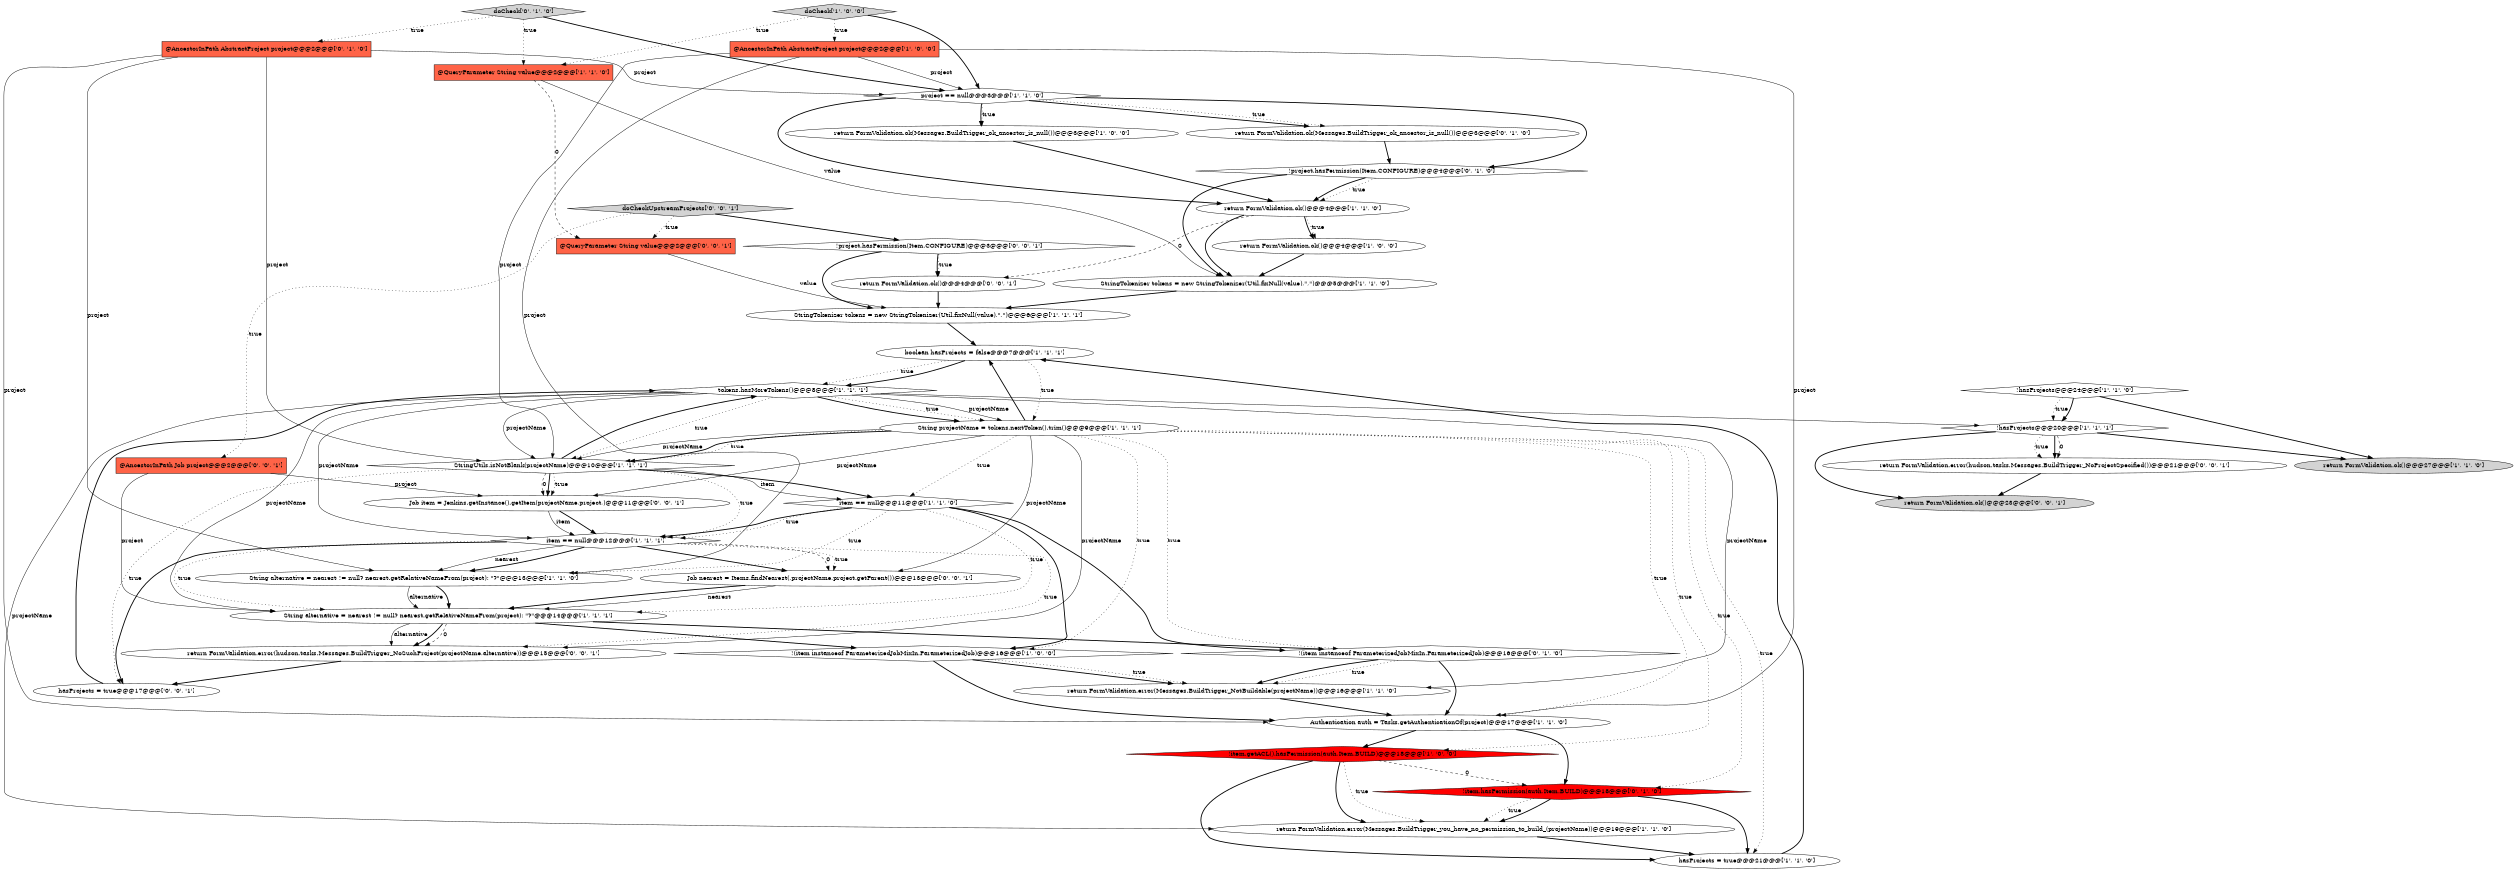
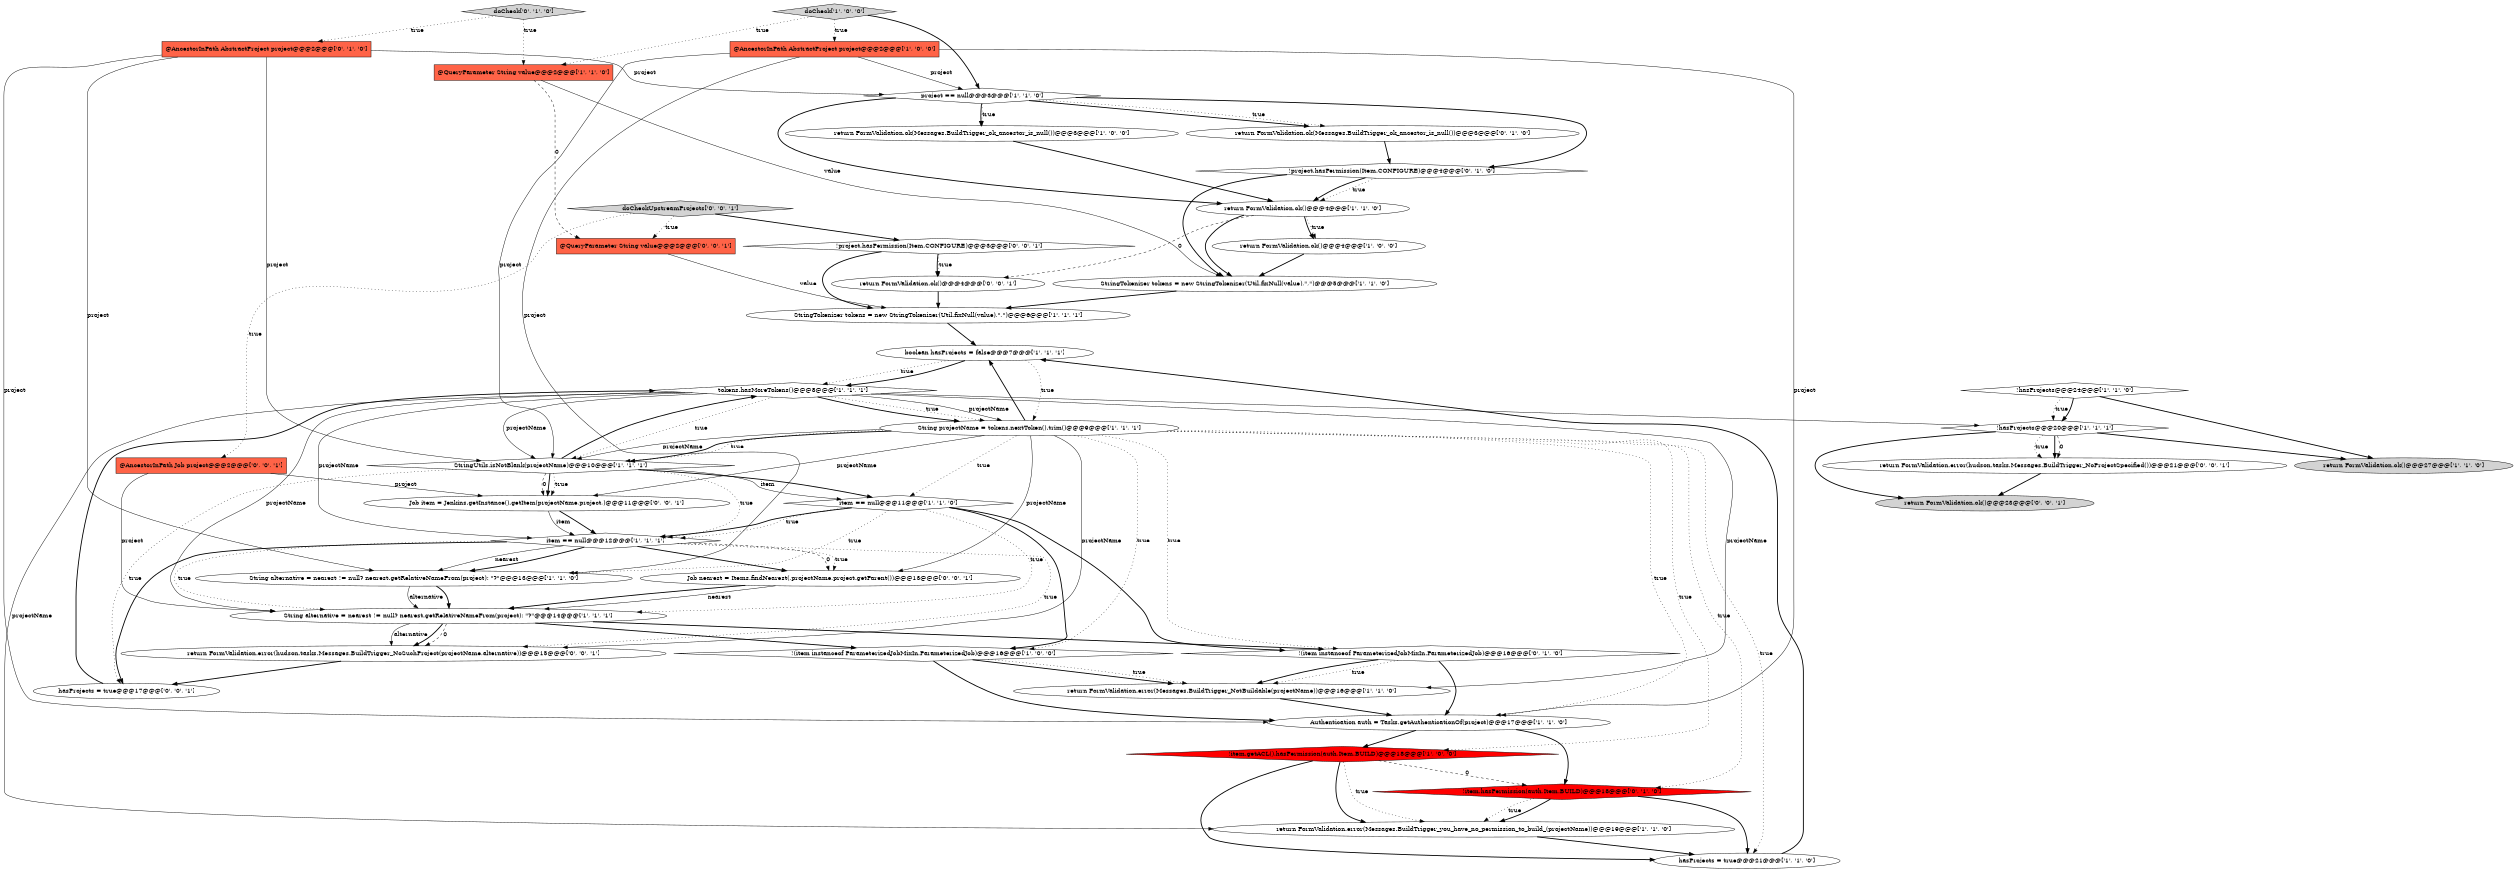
(740, 60) -> none
